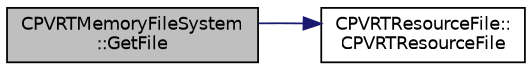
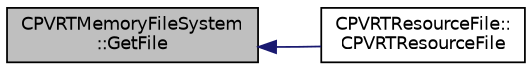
(281, 23) -> (299, 47)
